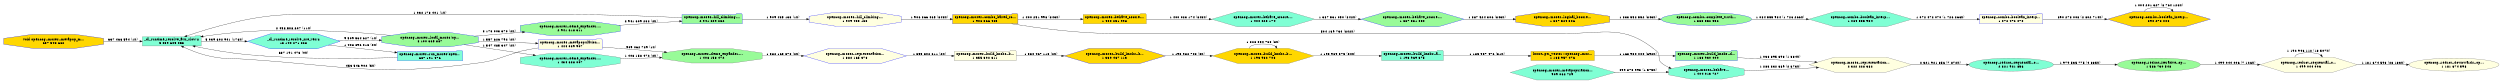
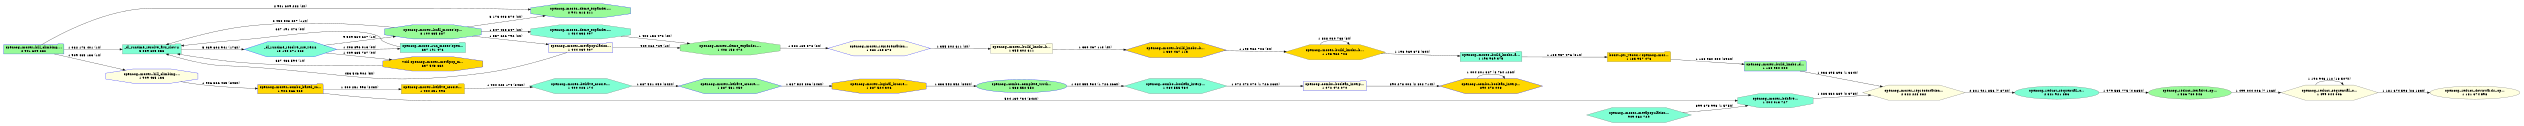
(649, 23) -> (281, 8)
none -> (358, 56)
(430, 56) -> (433, 48)
